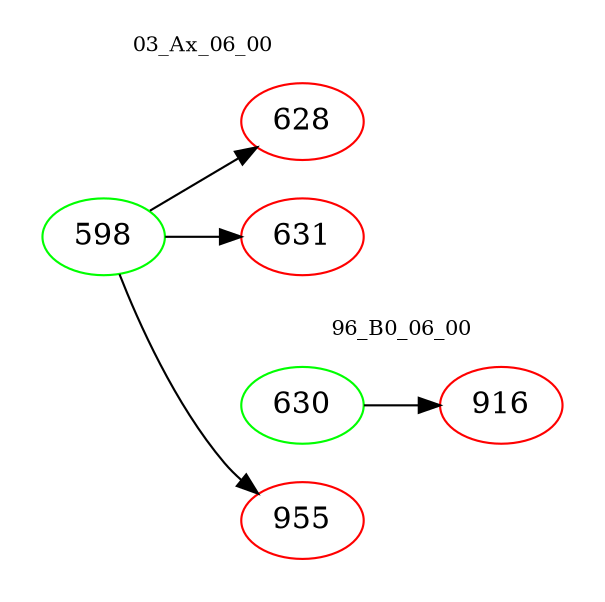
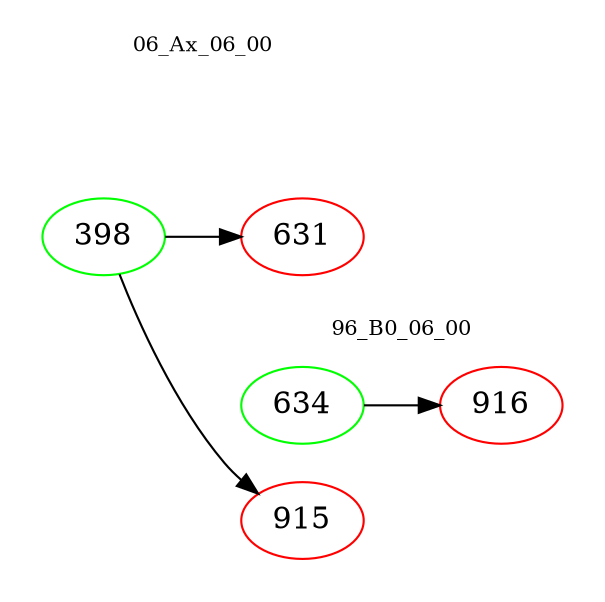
(203, 46) -> (203, 46)
(302, 122) -> none
(104, 237) -> (104, 237)
(302, 405) -> (302, 405)
(302, 521) -> (302, 521)
